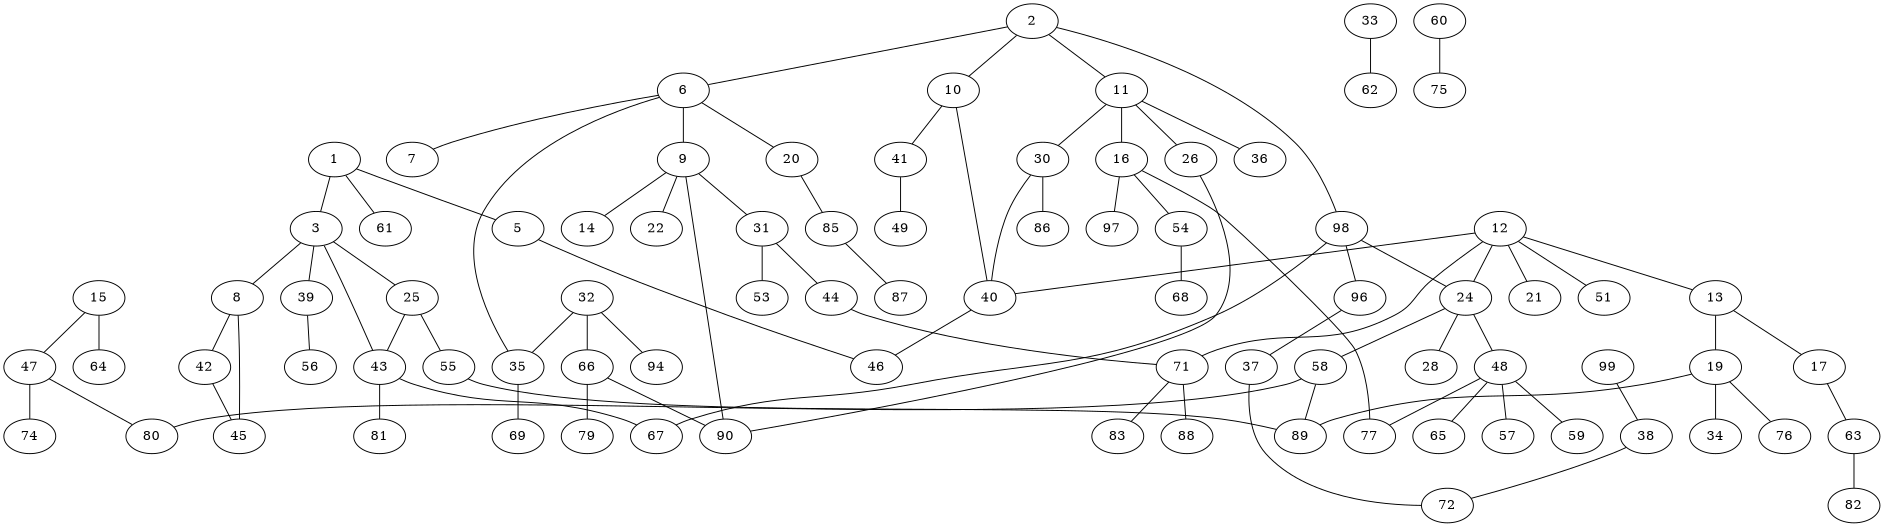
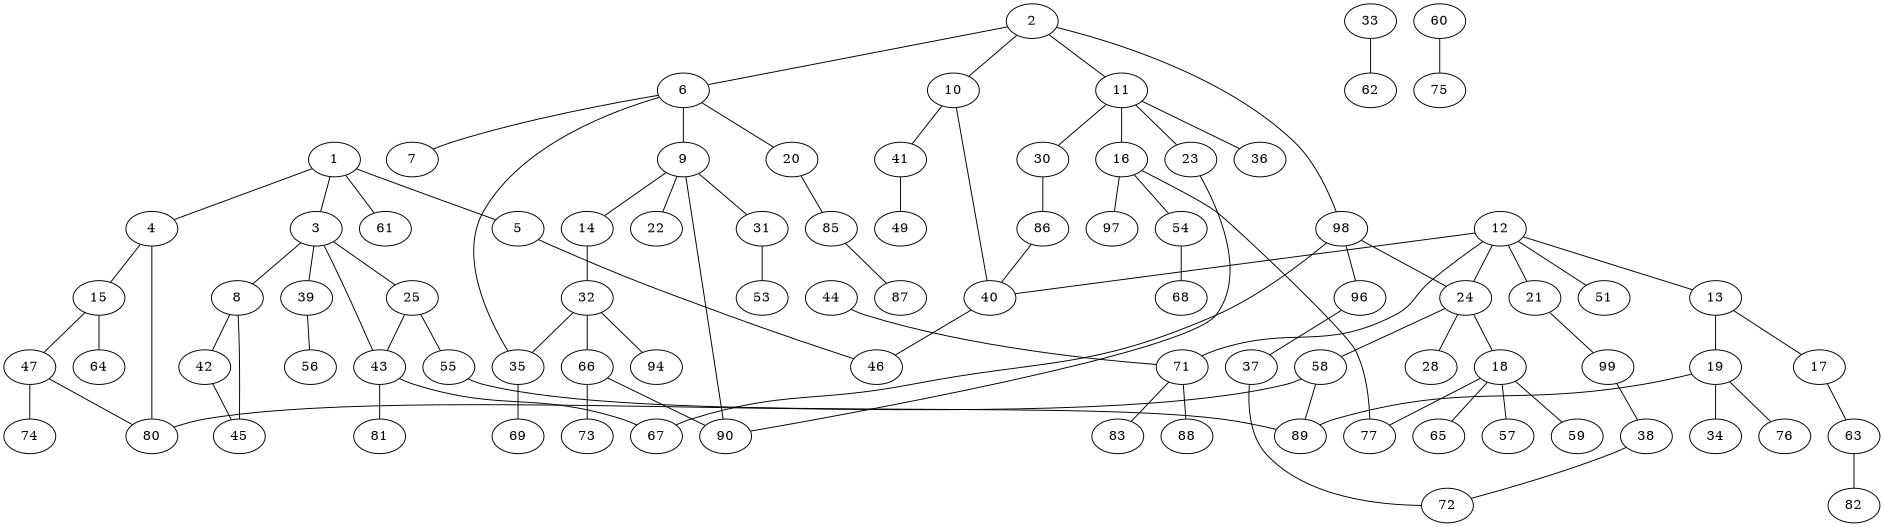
(1191, 160) -> (1191, 160)
(1003, 225) -> (1016, 263)
none -> (152, 229)
(797, 263) -> none
none -> (587, 268)
none -> (1571, 333)
(1500, 367) -> (1500, 367)
(587, 436) -> (587, 436)
